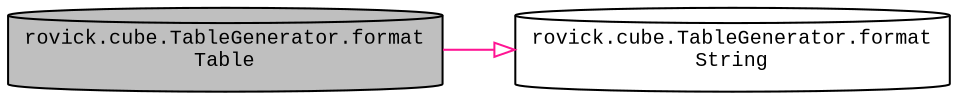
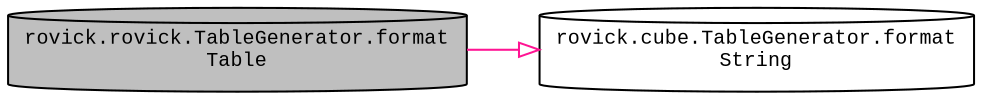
(225, 50) -> (237, 50)
